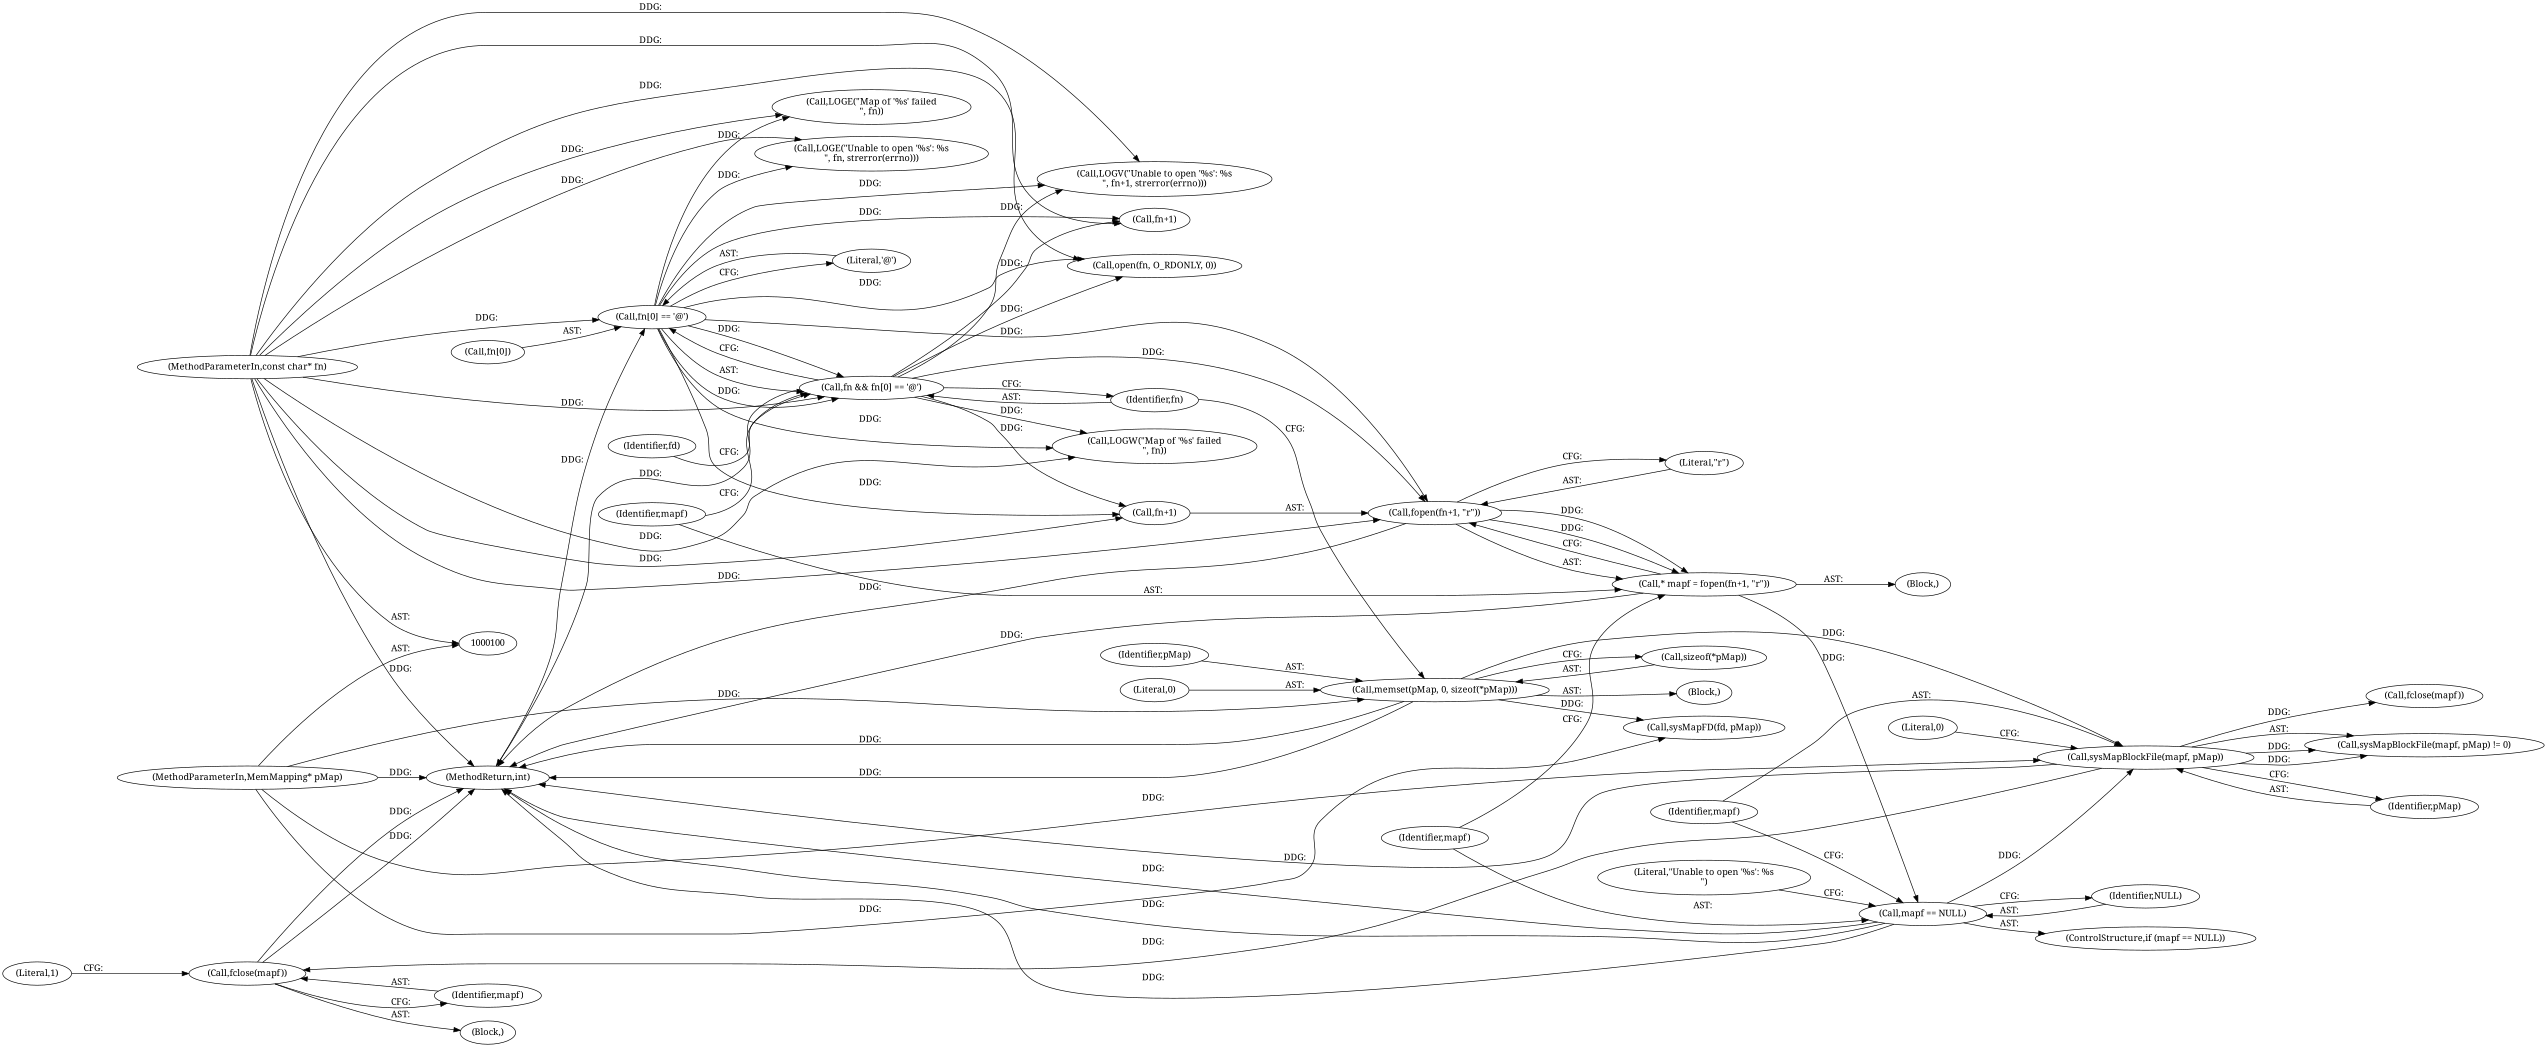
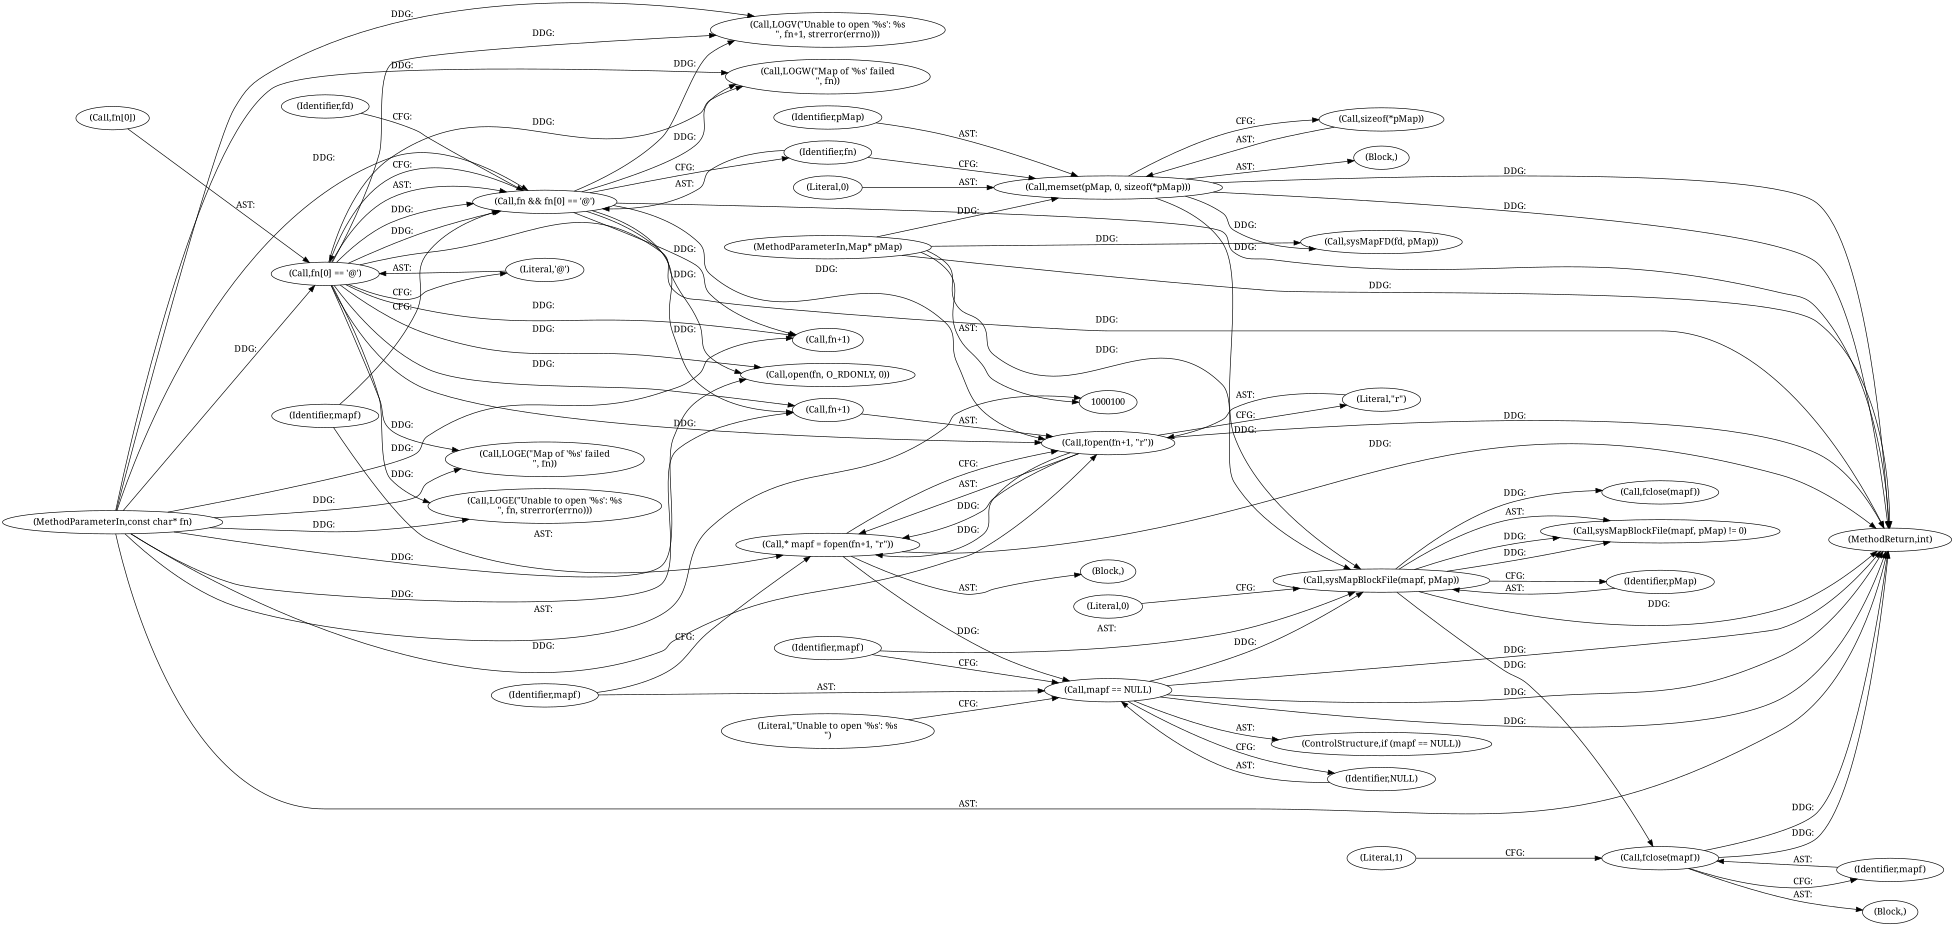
(568, 551) -> (1141, 331)
(402, 669) -> (970, 804)
(247, 778) -> (828, 247)
